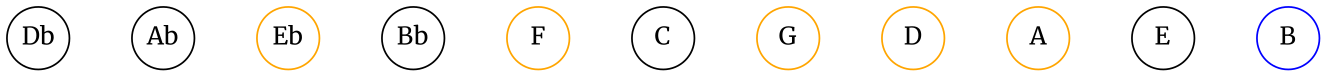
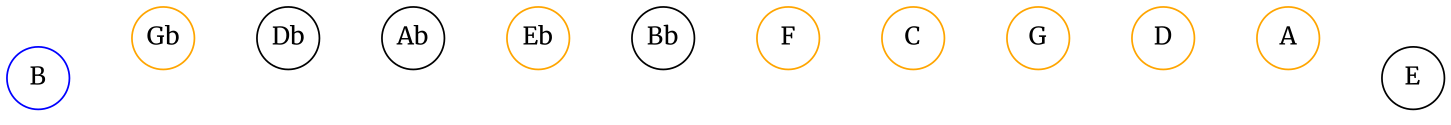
none -> (163, 38)
(663, 38) -> (913, 38)
